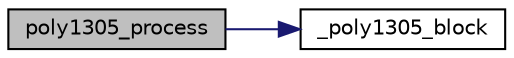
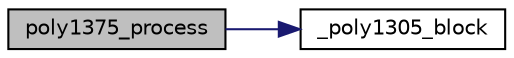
(117, 29) -> (117, 29)
